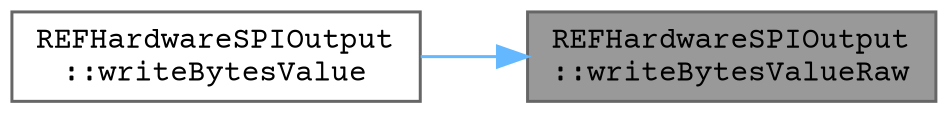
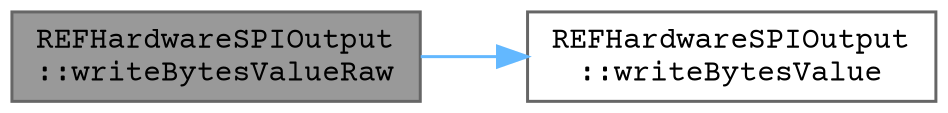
(459, 57) -> (459, 57)
